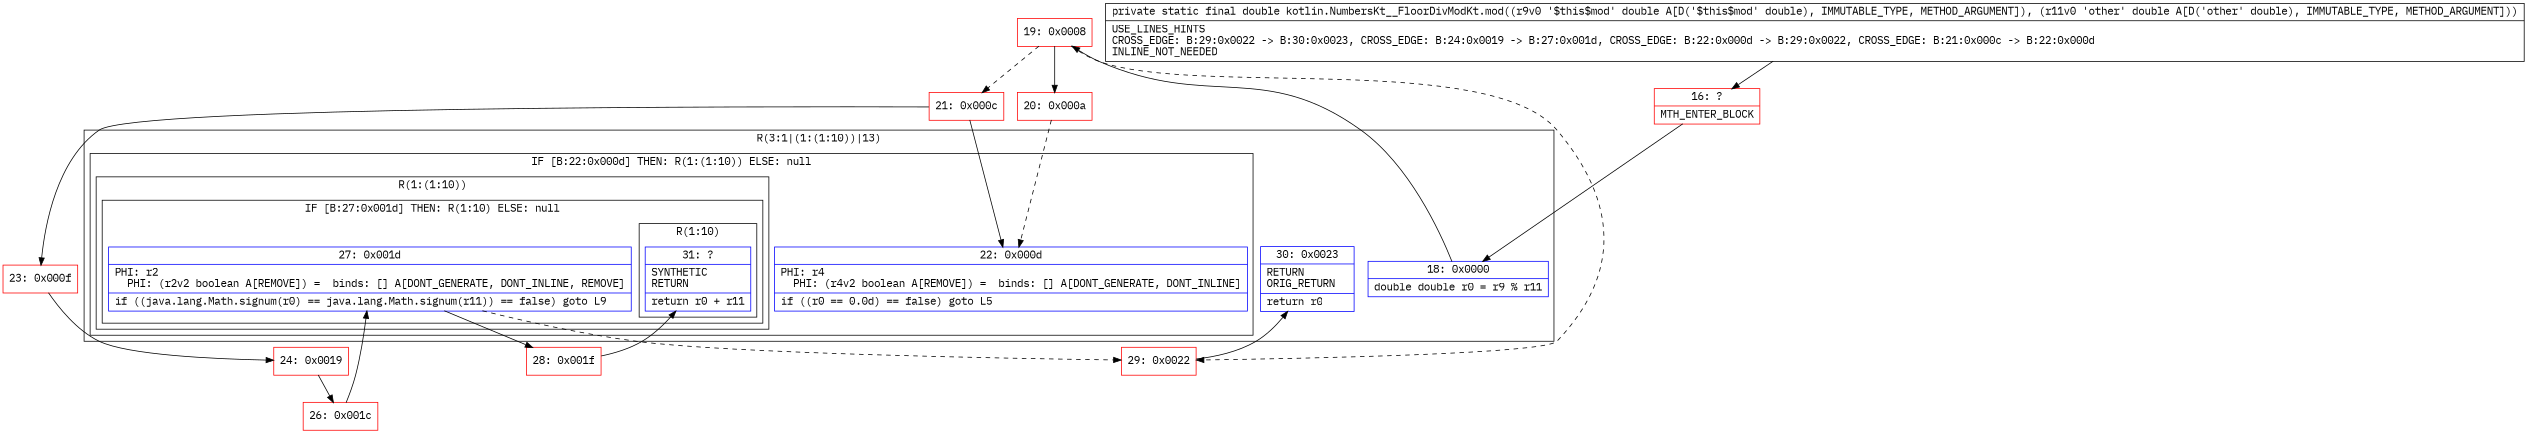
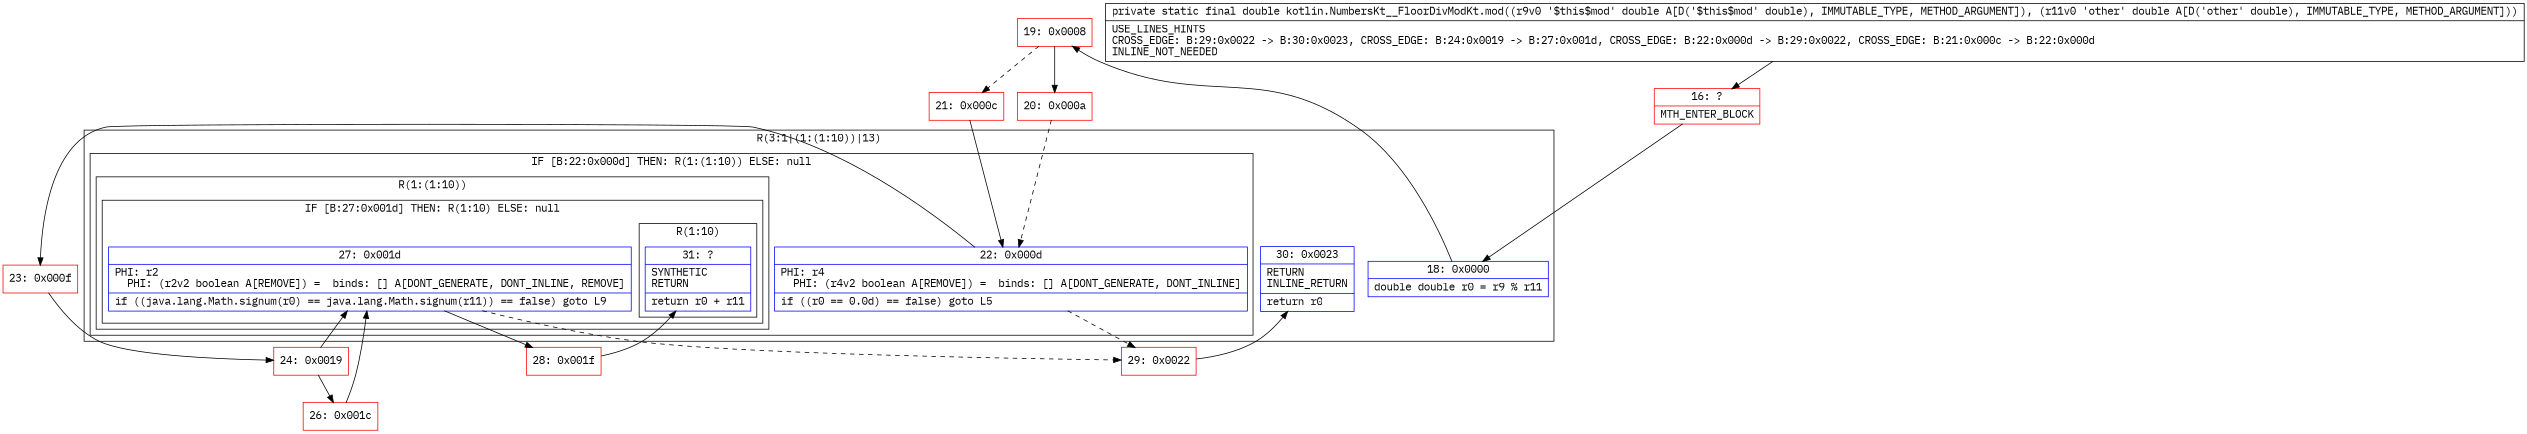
(441, 110) -> (479, 124)
(1582, 167) -> (1098, 327)
(1301, 284) -> (1307, 284)
none -> (332, 332)
